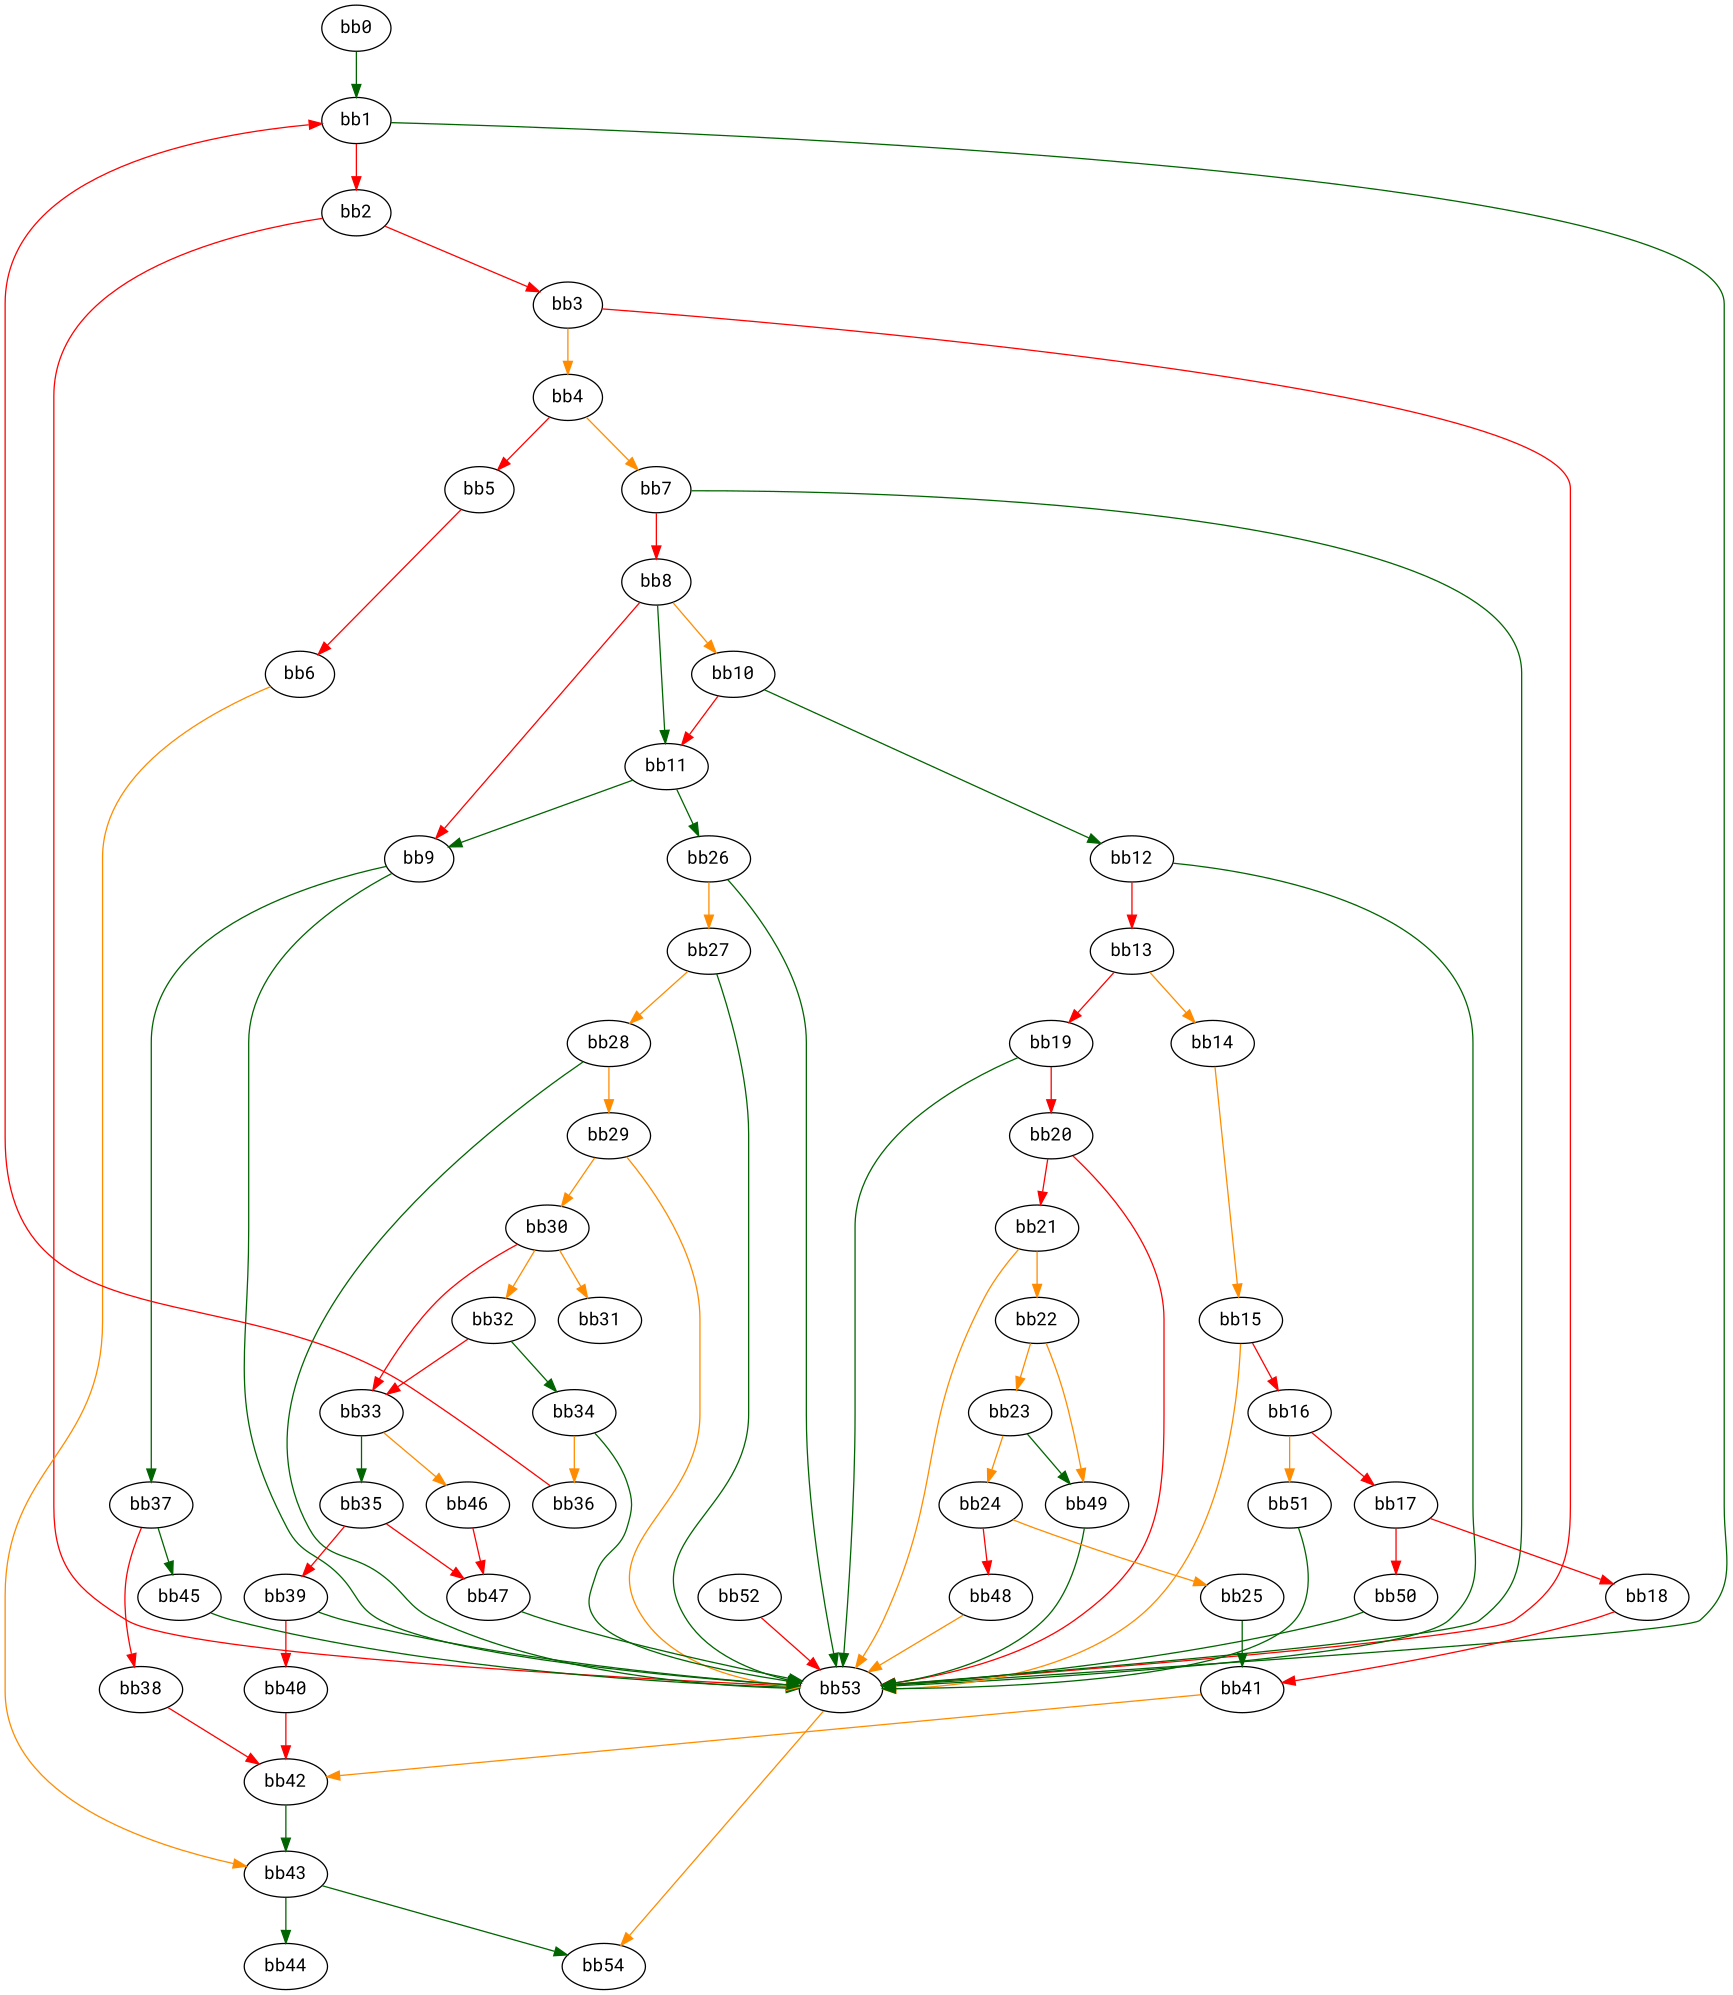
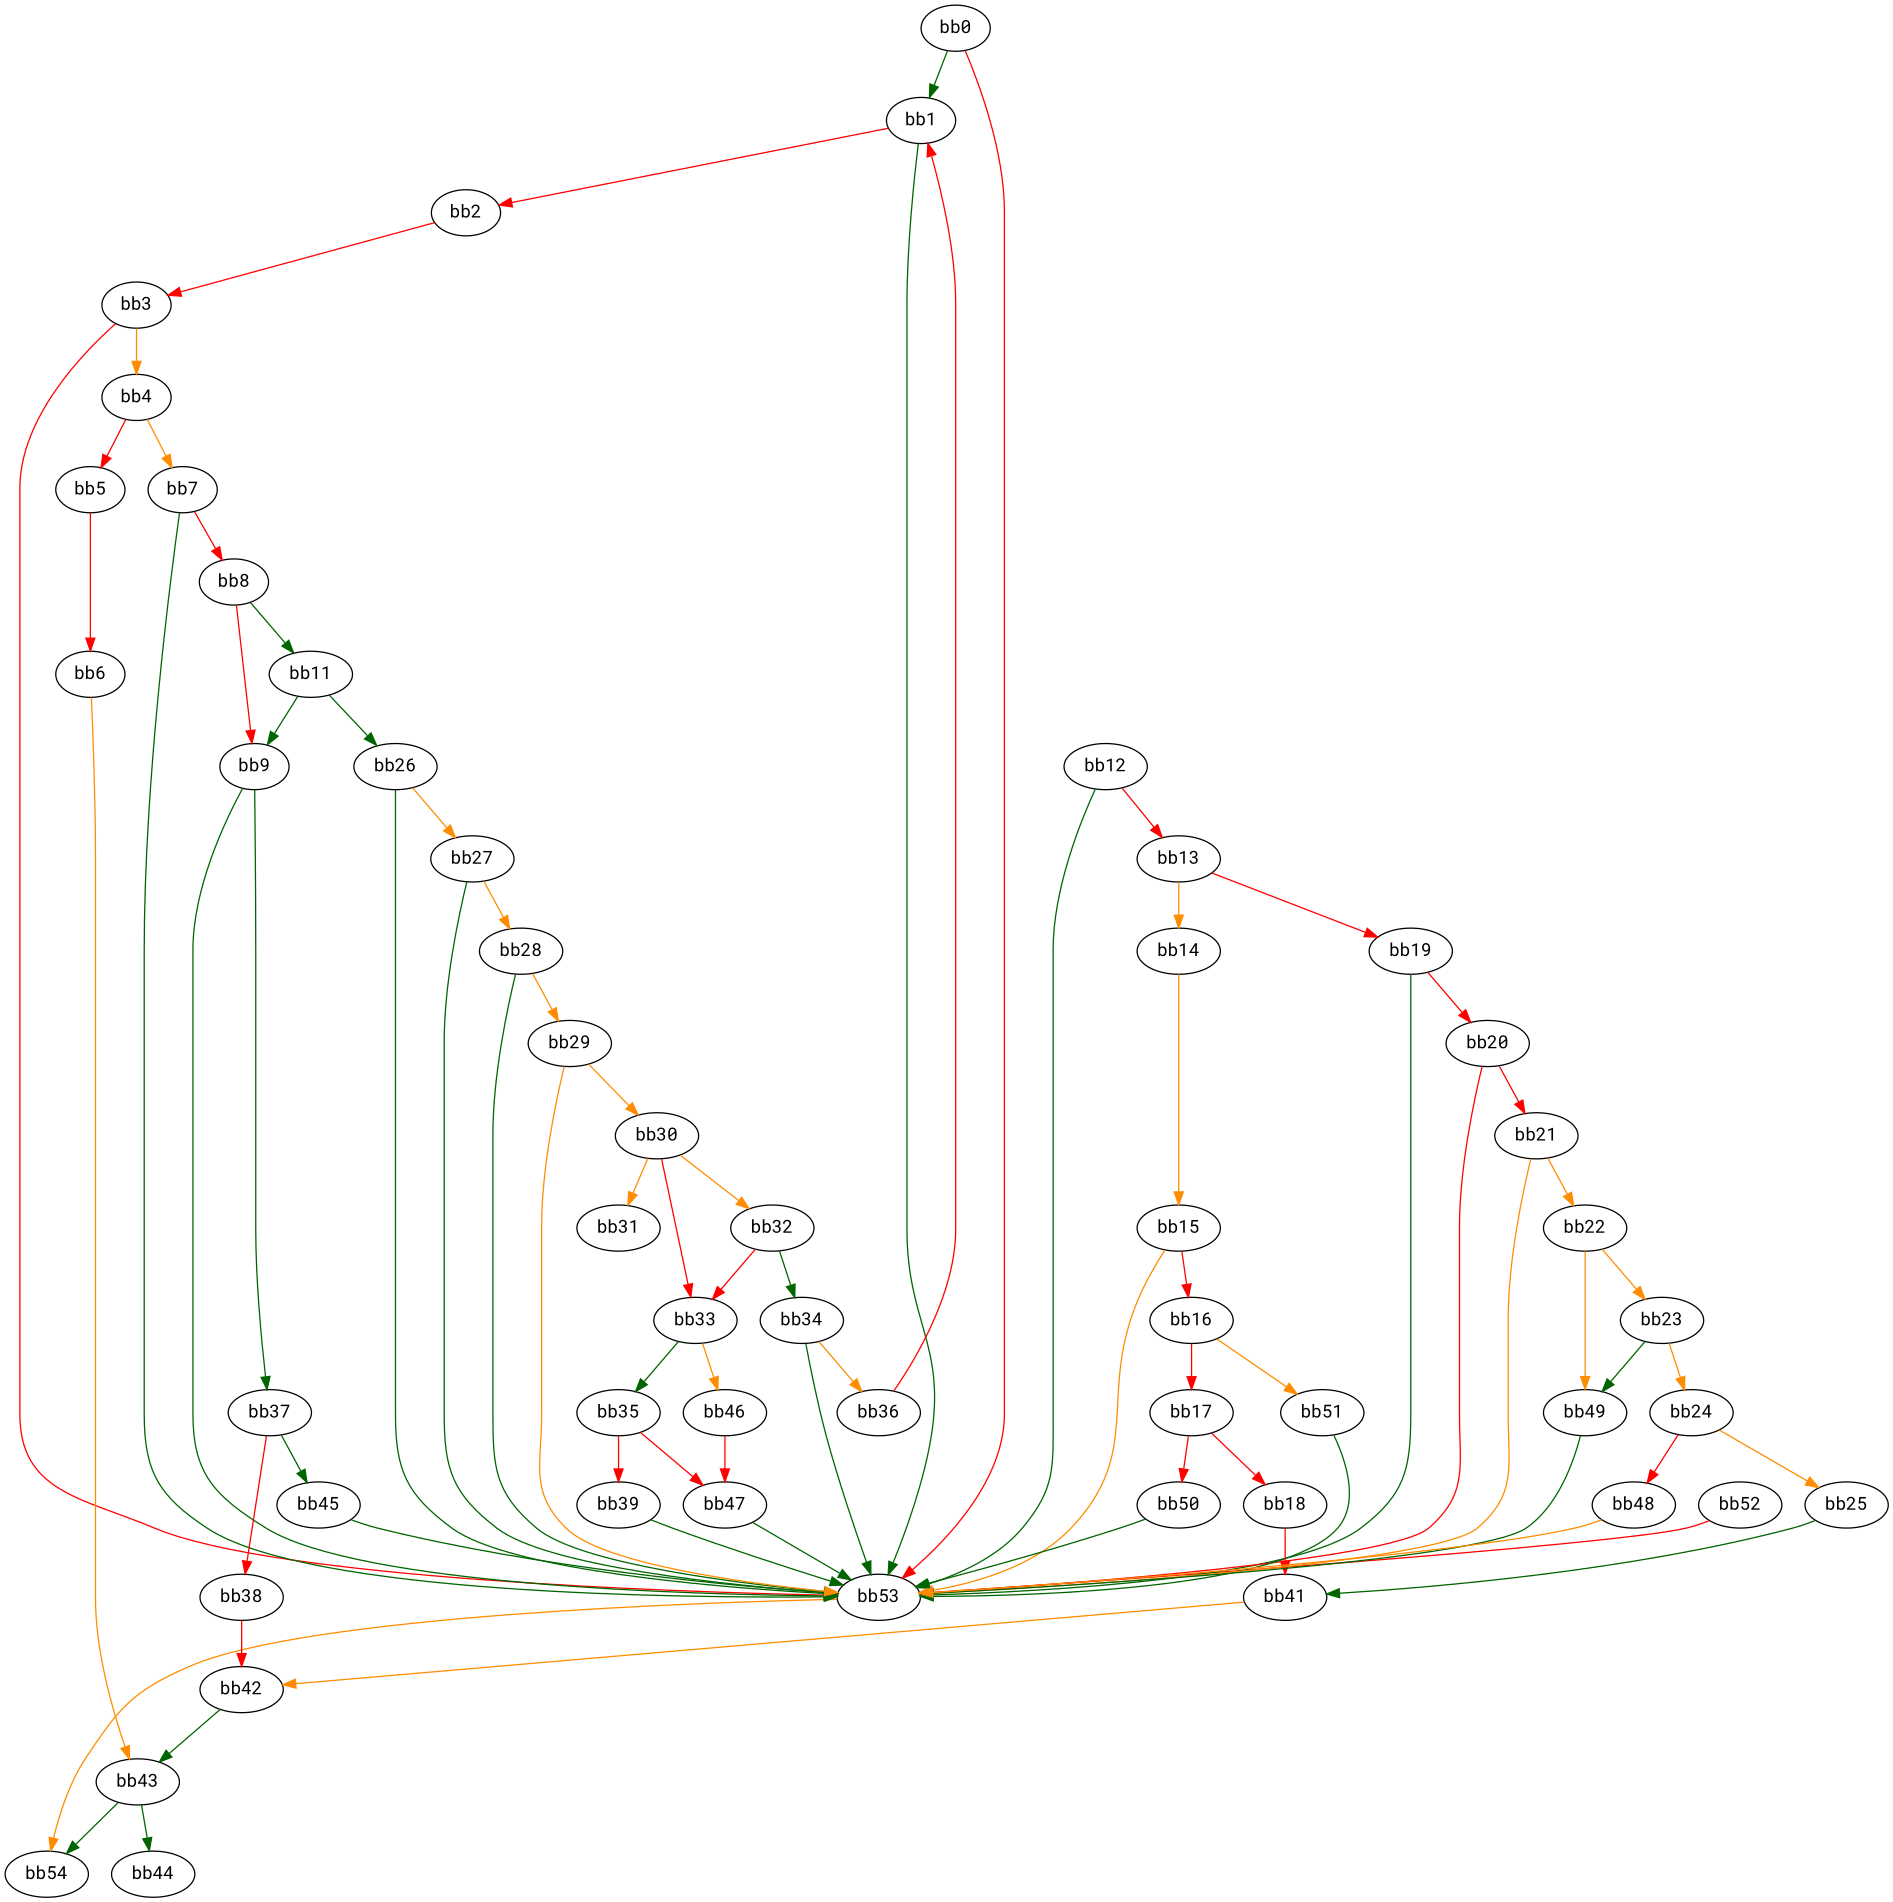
(733, 674) -> none
(54, 1181) -> (1004, 823)
(286, 1690) -> none
